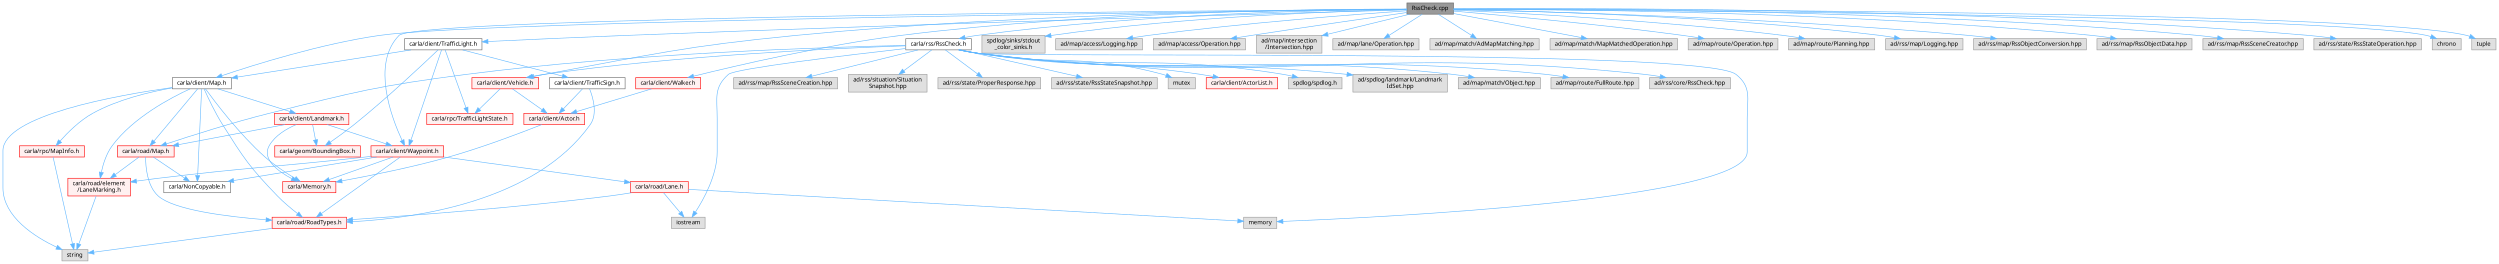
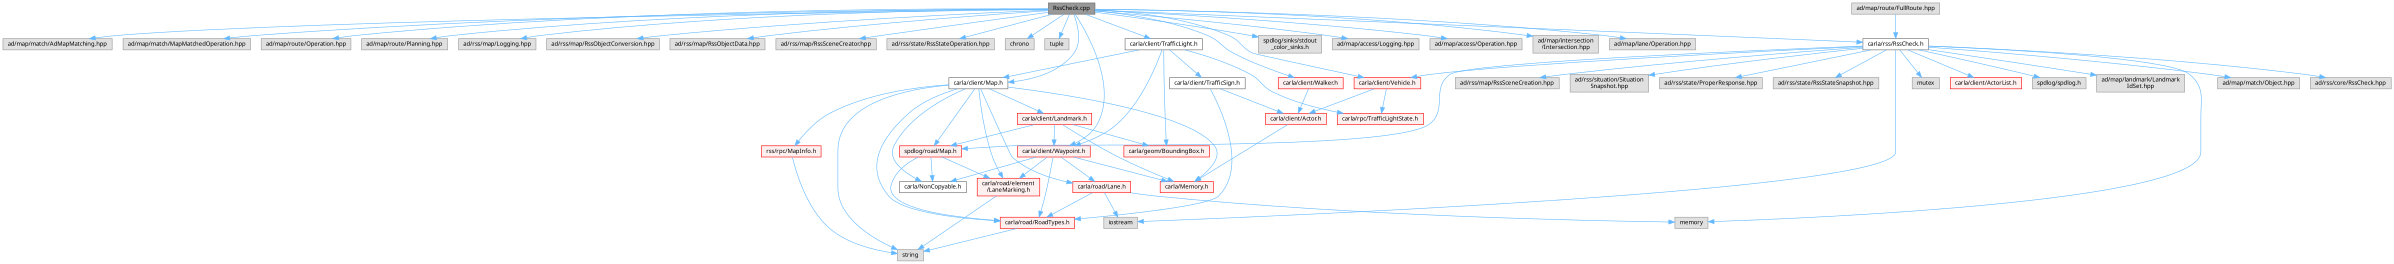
(1261, 66) -> (1896, 23)
(1400, 83) -> (2141, 83)
(52, 151) -> (791, 151)
(146, 151) -> (931, 151)
none -> (1009, 151)
